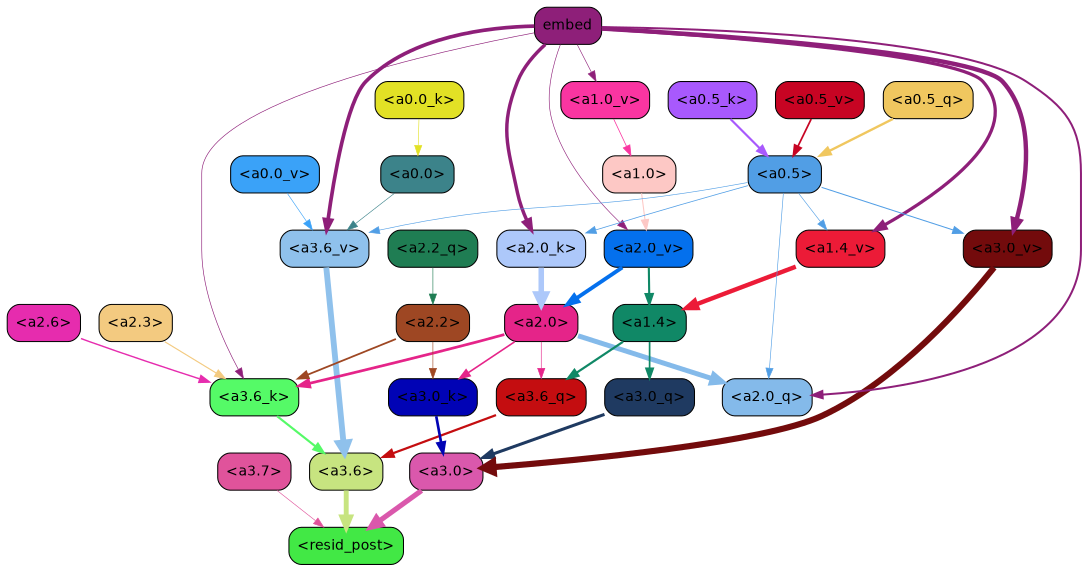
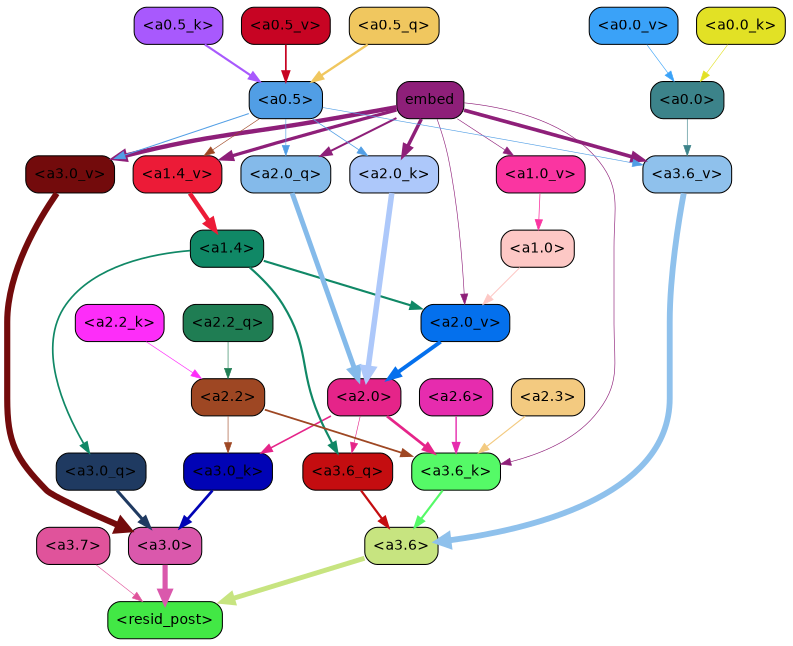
(297, 207) -> (657, 59)
(810, 208) -> (224, 142)
(649, 281) -> (337, 283)
none -> (120, 323)
(642, 356) -> (326, 290)
